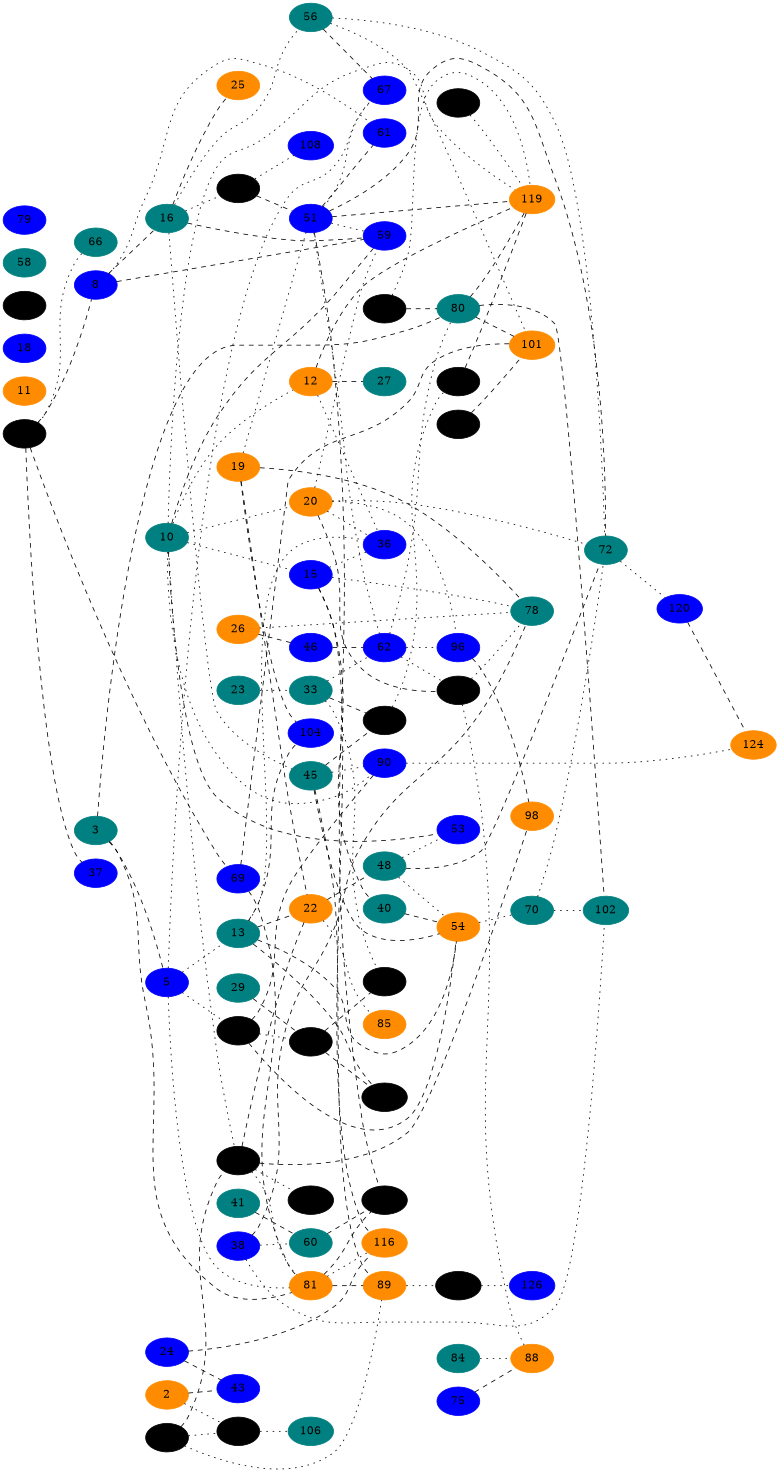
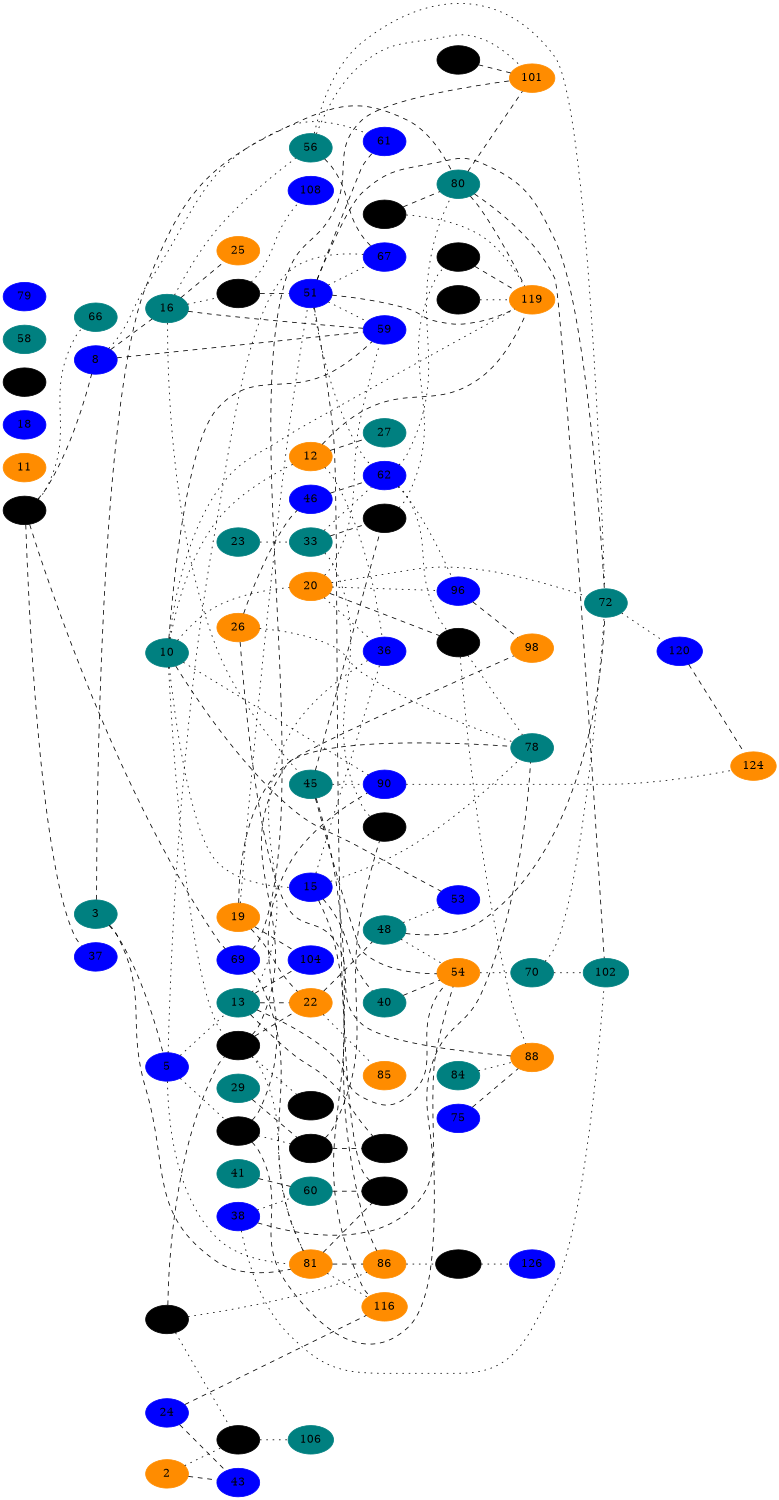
none -> (299, 919)
(385, 1286) -> (385, 1264)
